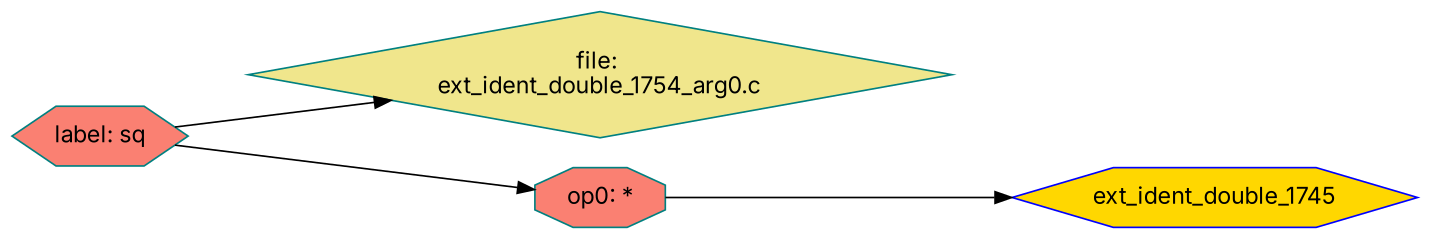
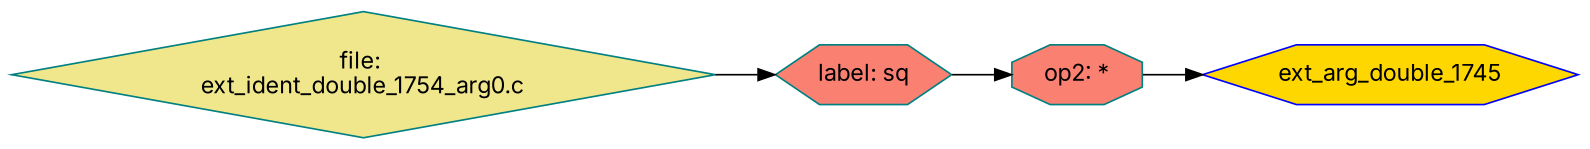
(275, 115) -> (737, 75)
(600, 198) -> (1077, 75)
(1215, 198) -> (1390, 75)
